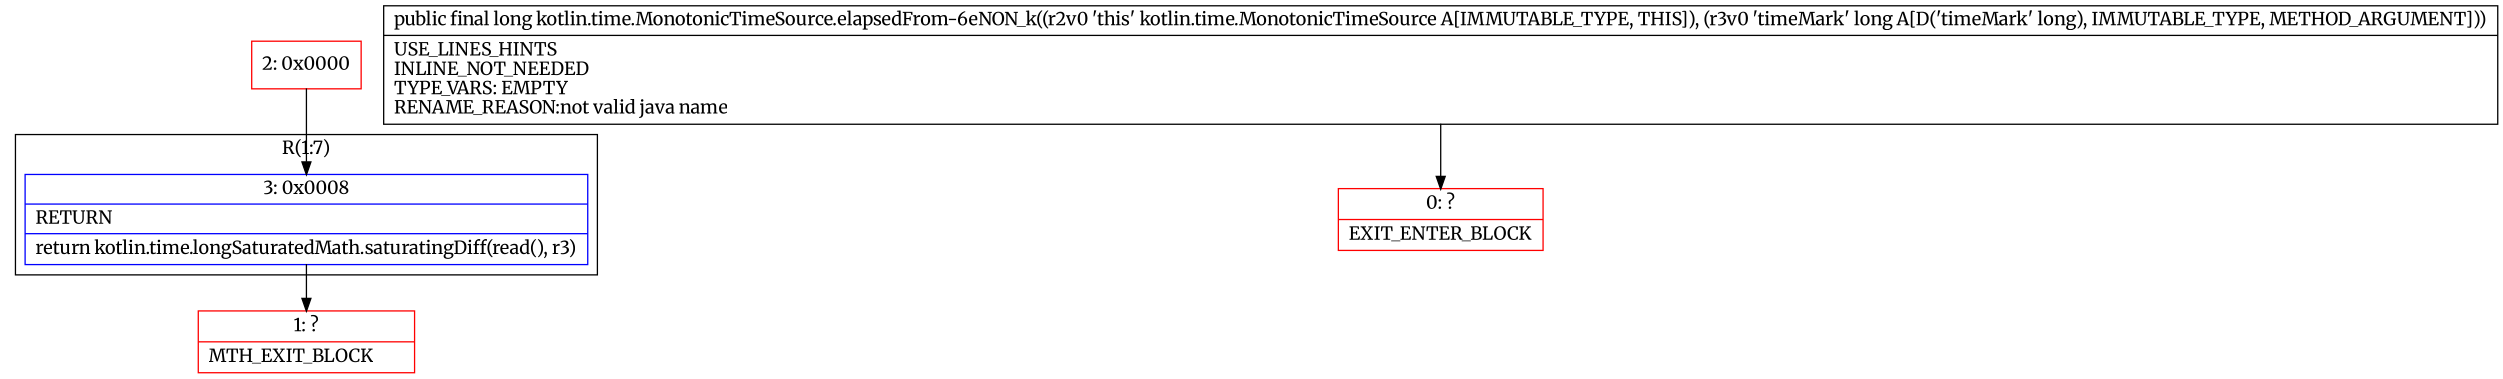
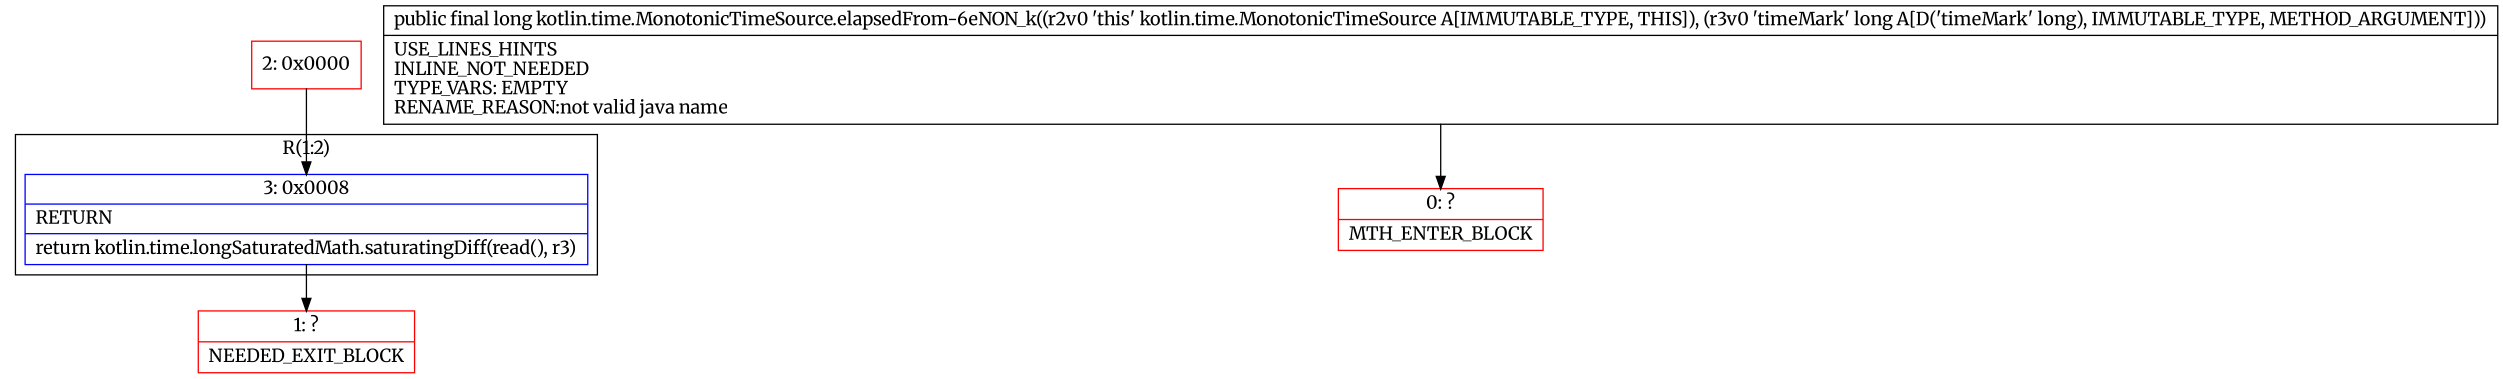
(306, 149) -> (306, 149)
(1440, 234) -> (1441, 234)
(291, 357) -> (306, 357)
